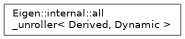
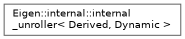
(92, 20) -> (92, 20)
